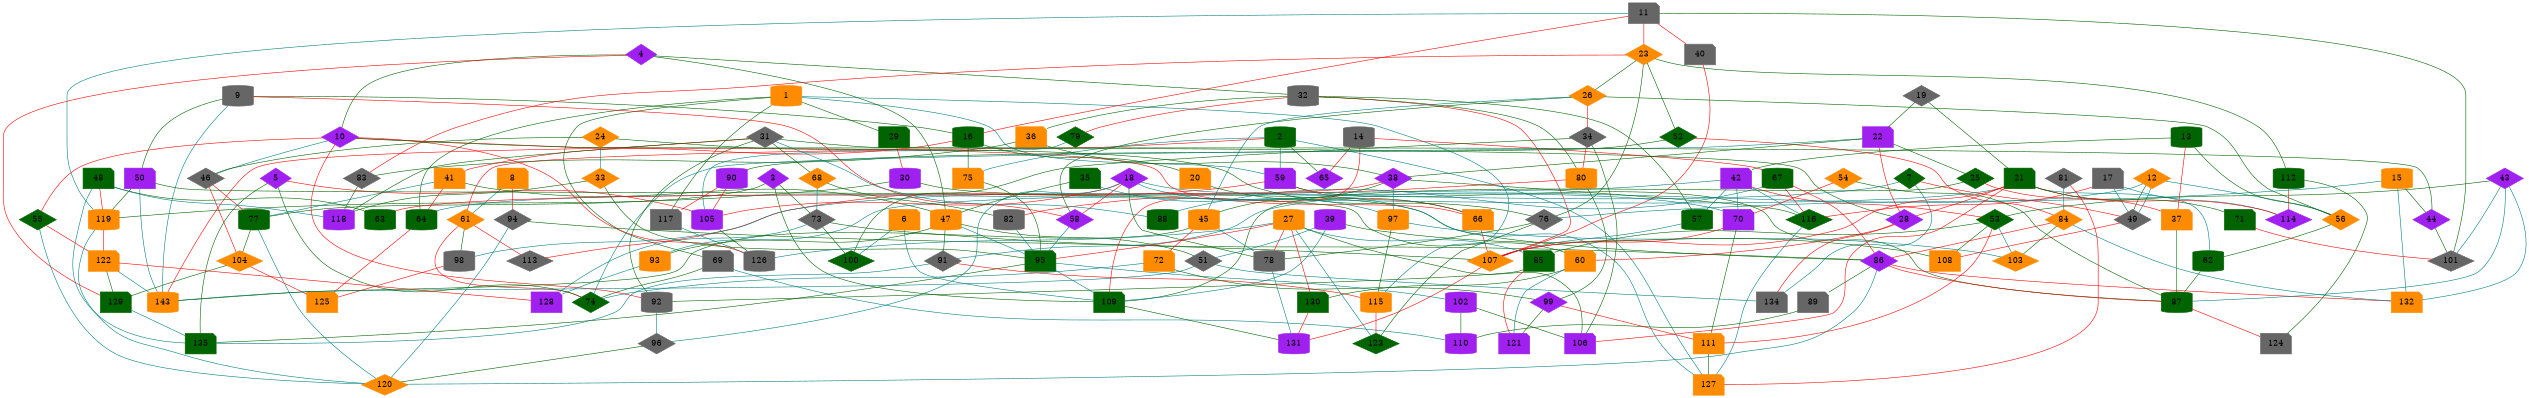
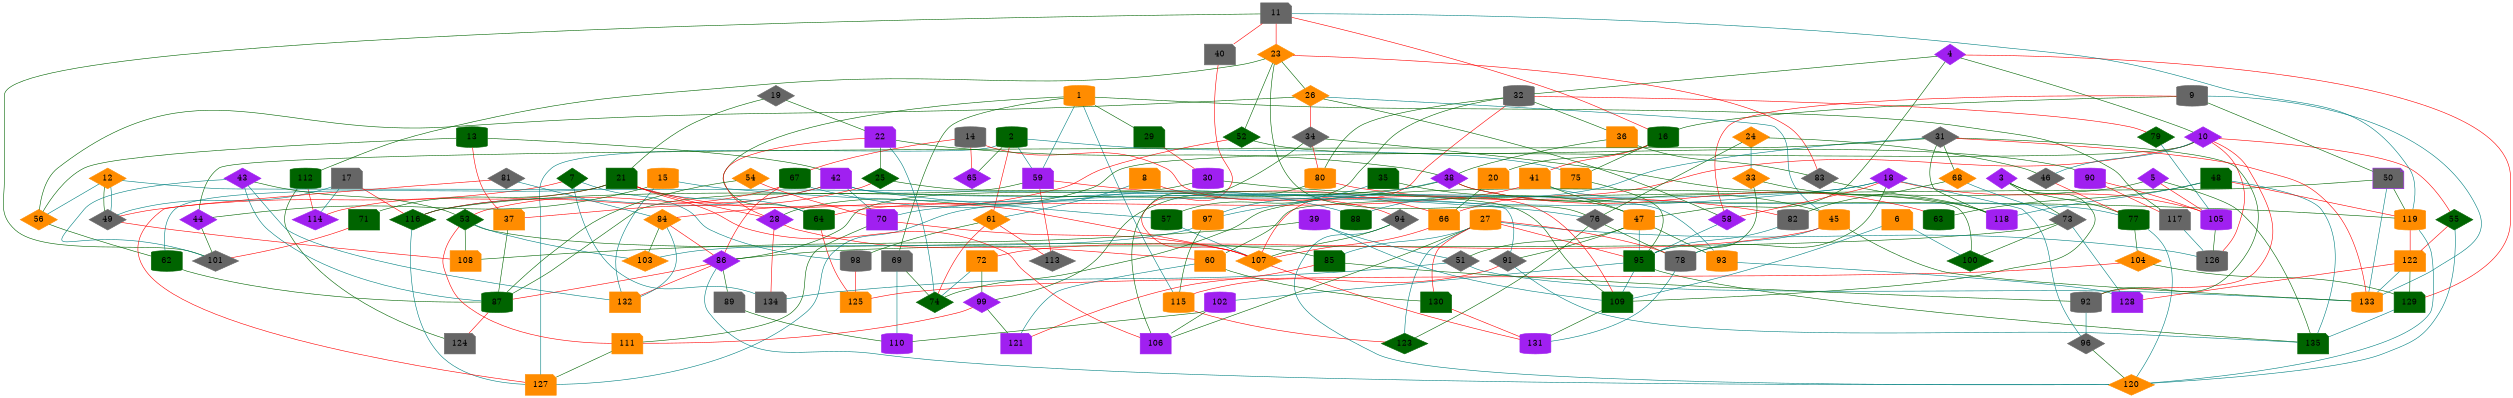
(140, 178) -> (2388, 178)
(222, 218) -> none
(163, 302) -> (2367, 302)
